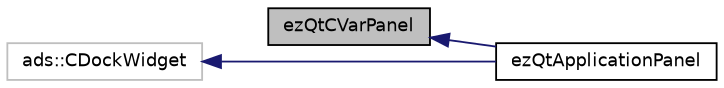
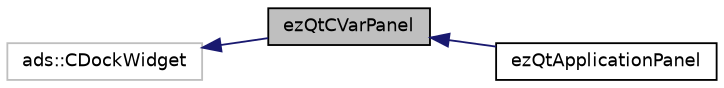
(359, 62) -> (244, 42)
